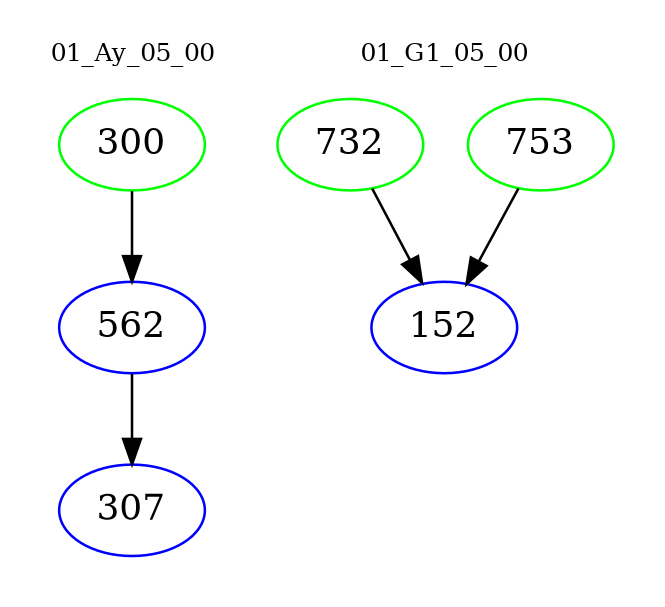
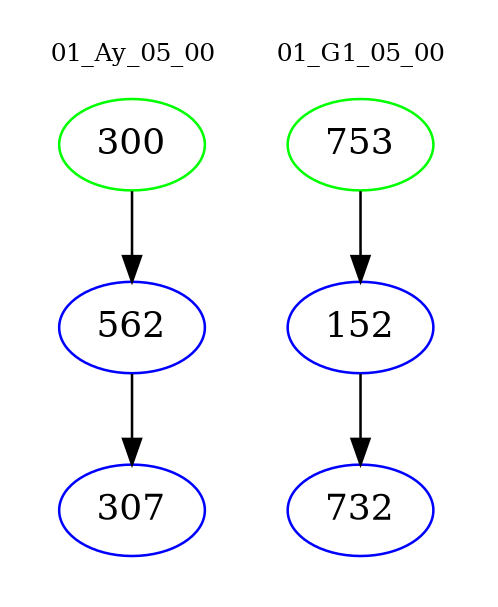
(350, 145) -> (361, 510)
(391, 224) -> (361, 406)
